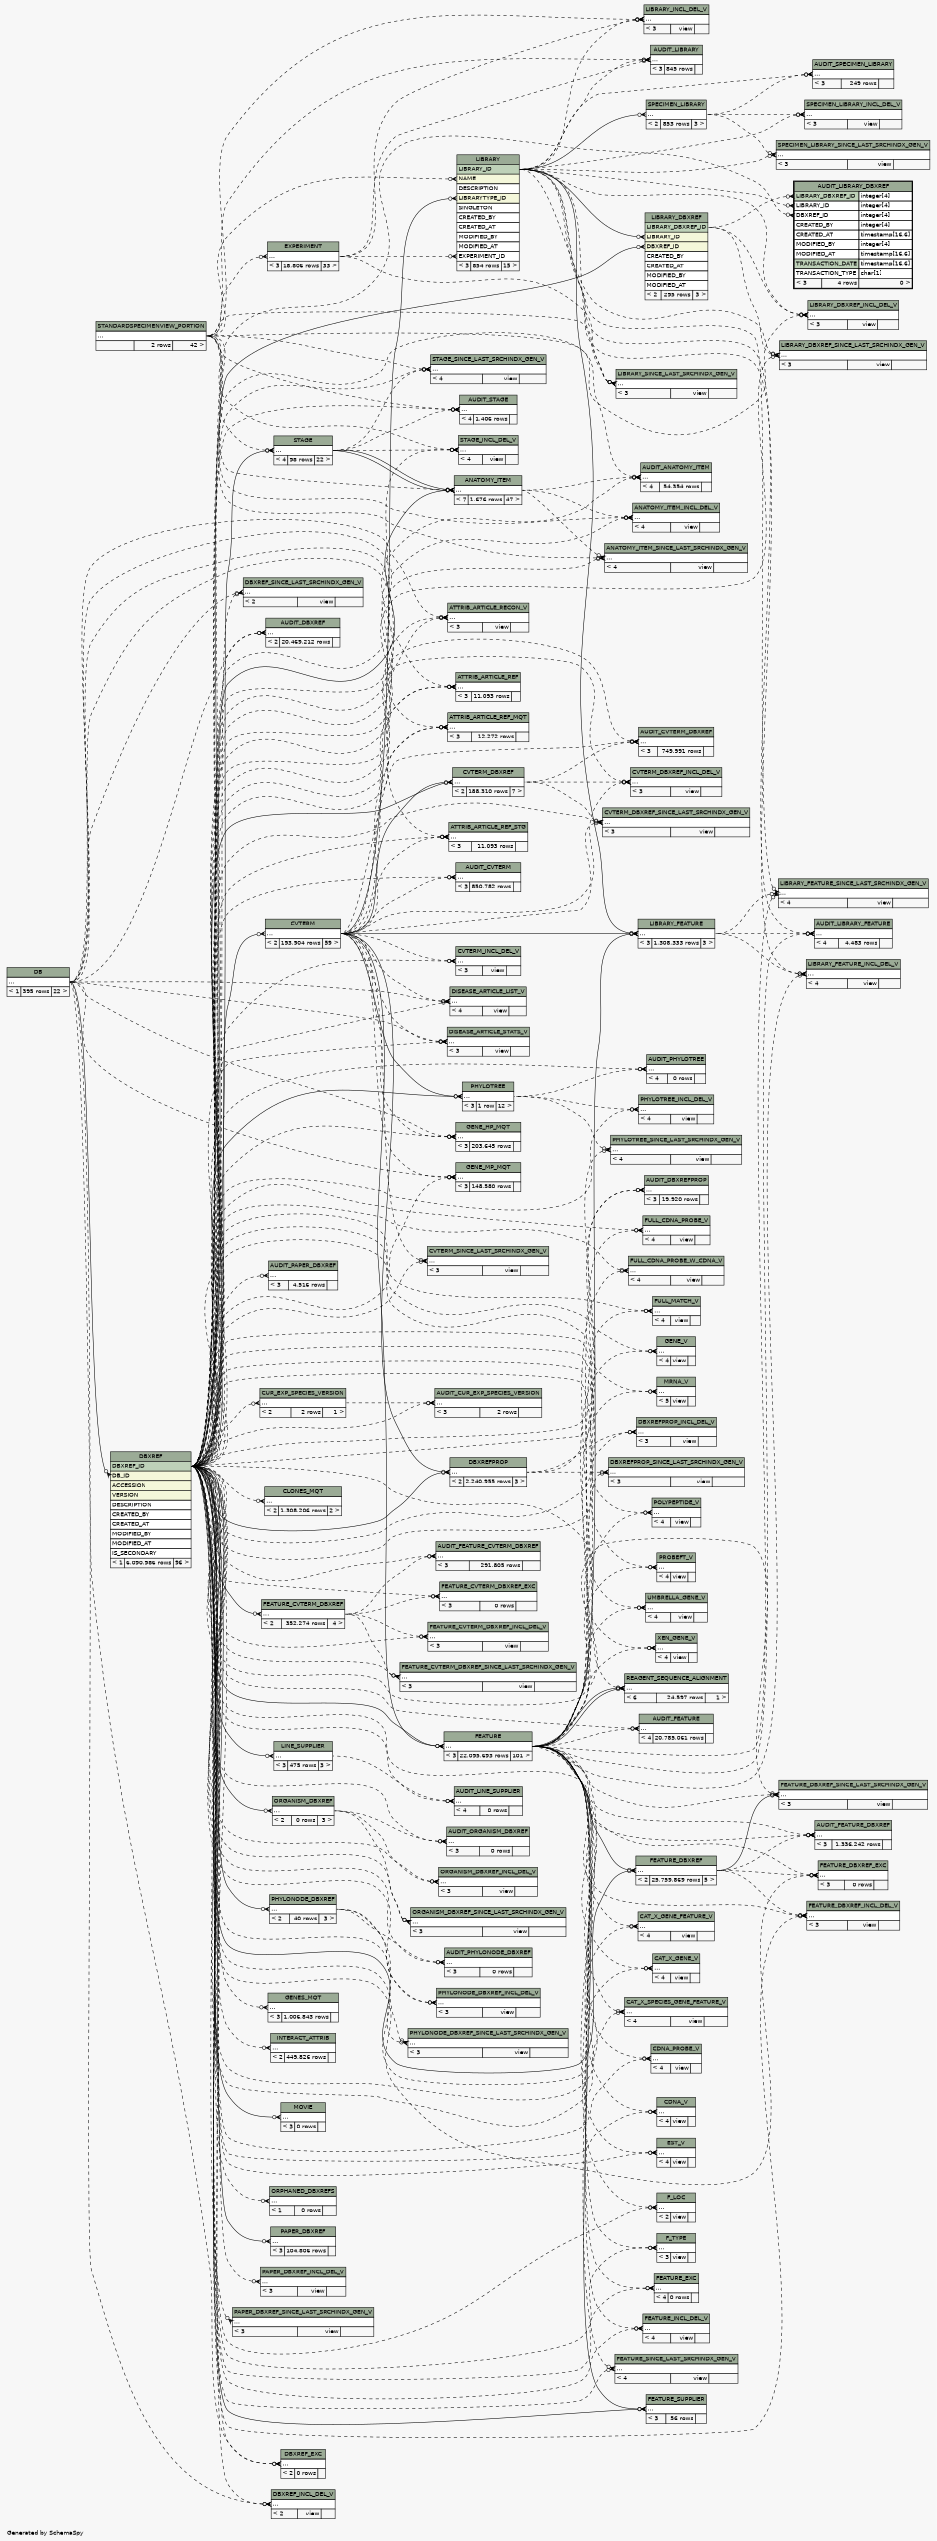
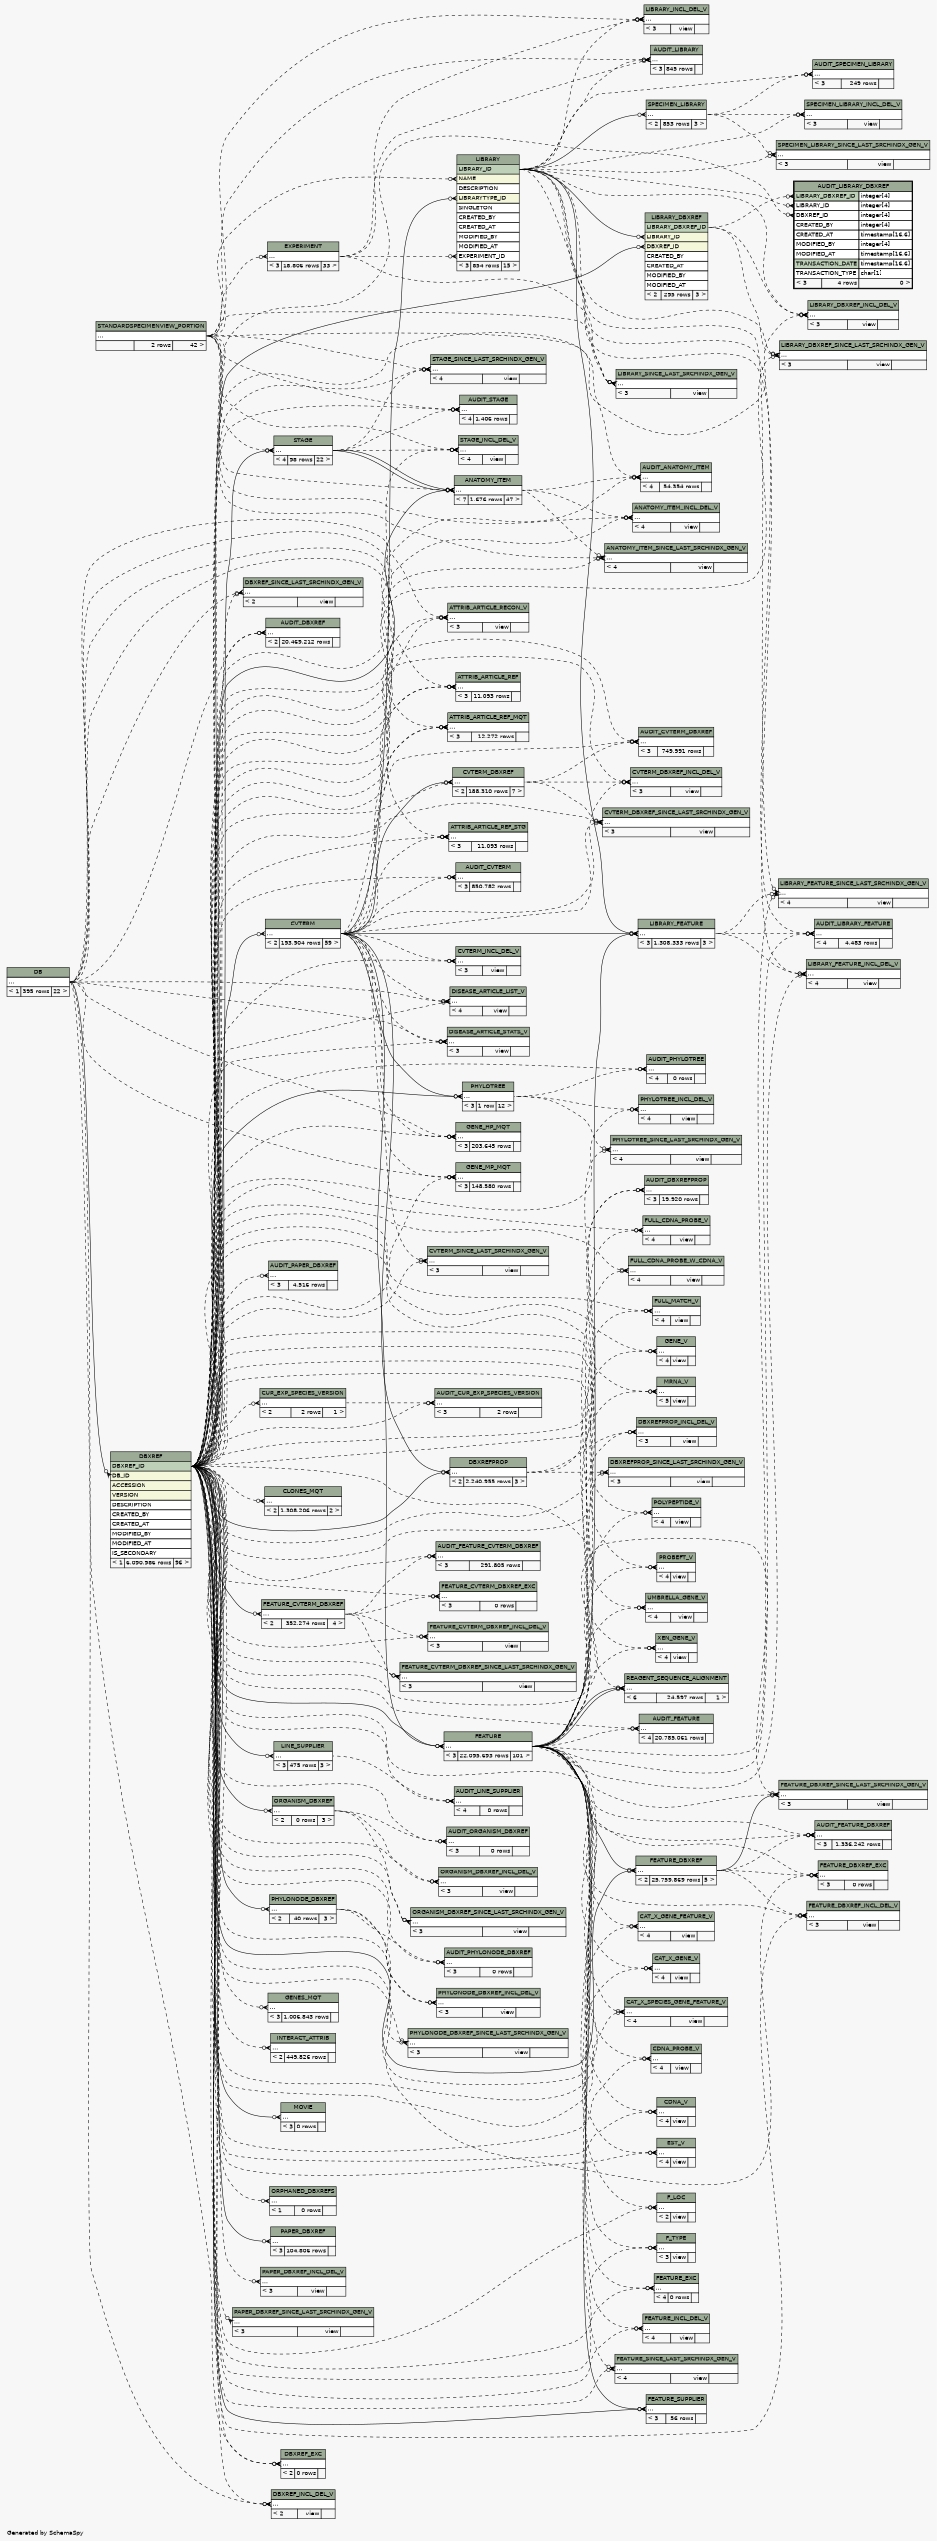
(234, 825) -> (234, 825)
